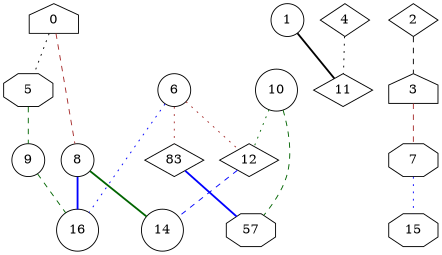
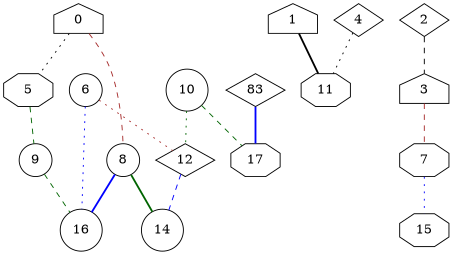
(287, 20) -> (293, 20)
(343, 90) -> (326, 90)
(174, 125) -> none
(251, 230) -> (256, 160)
